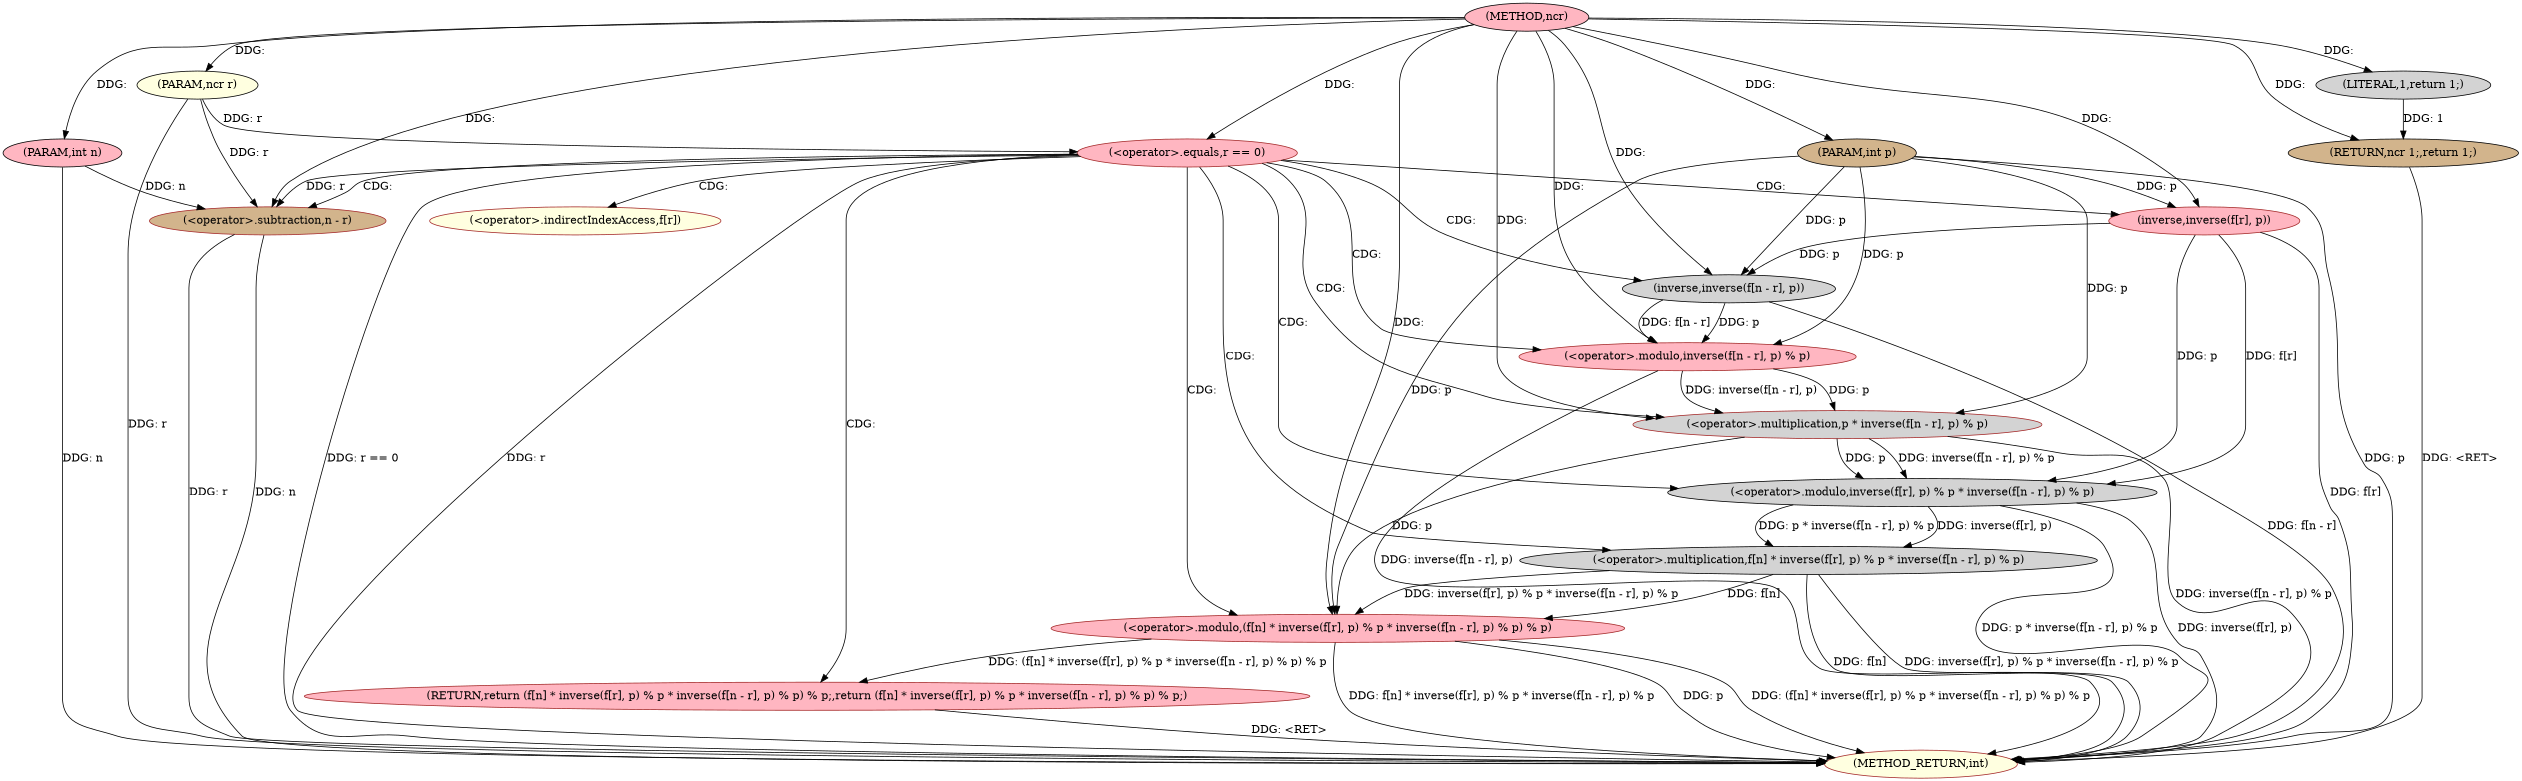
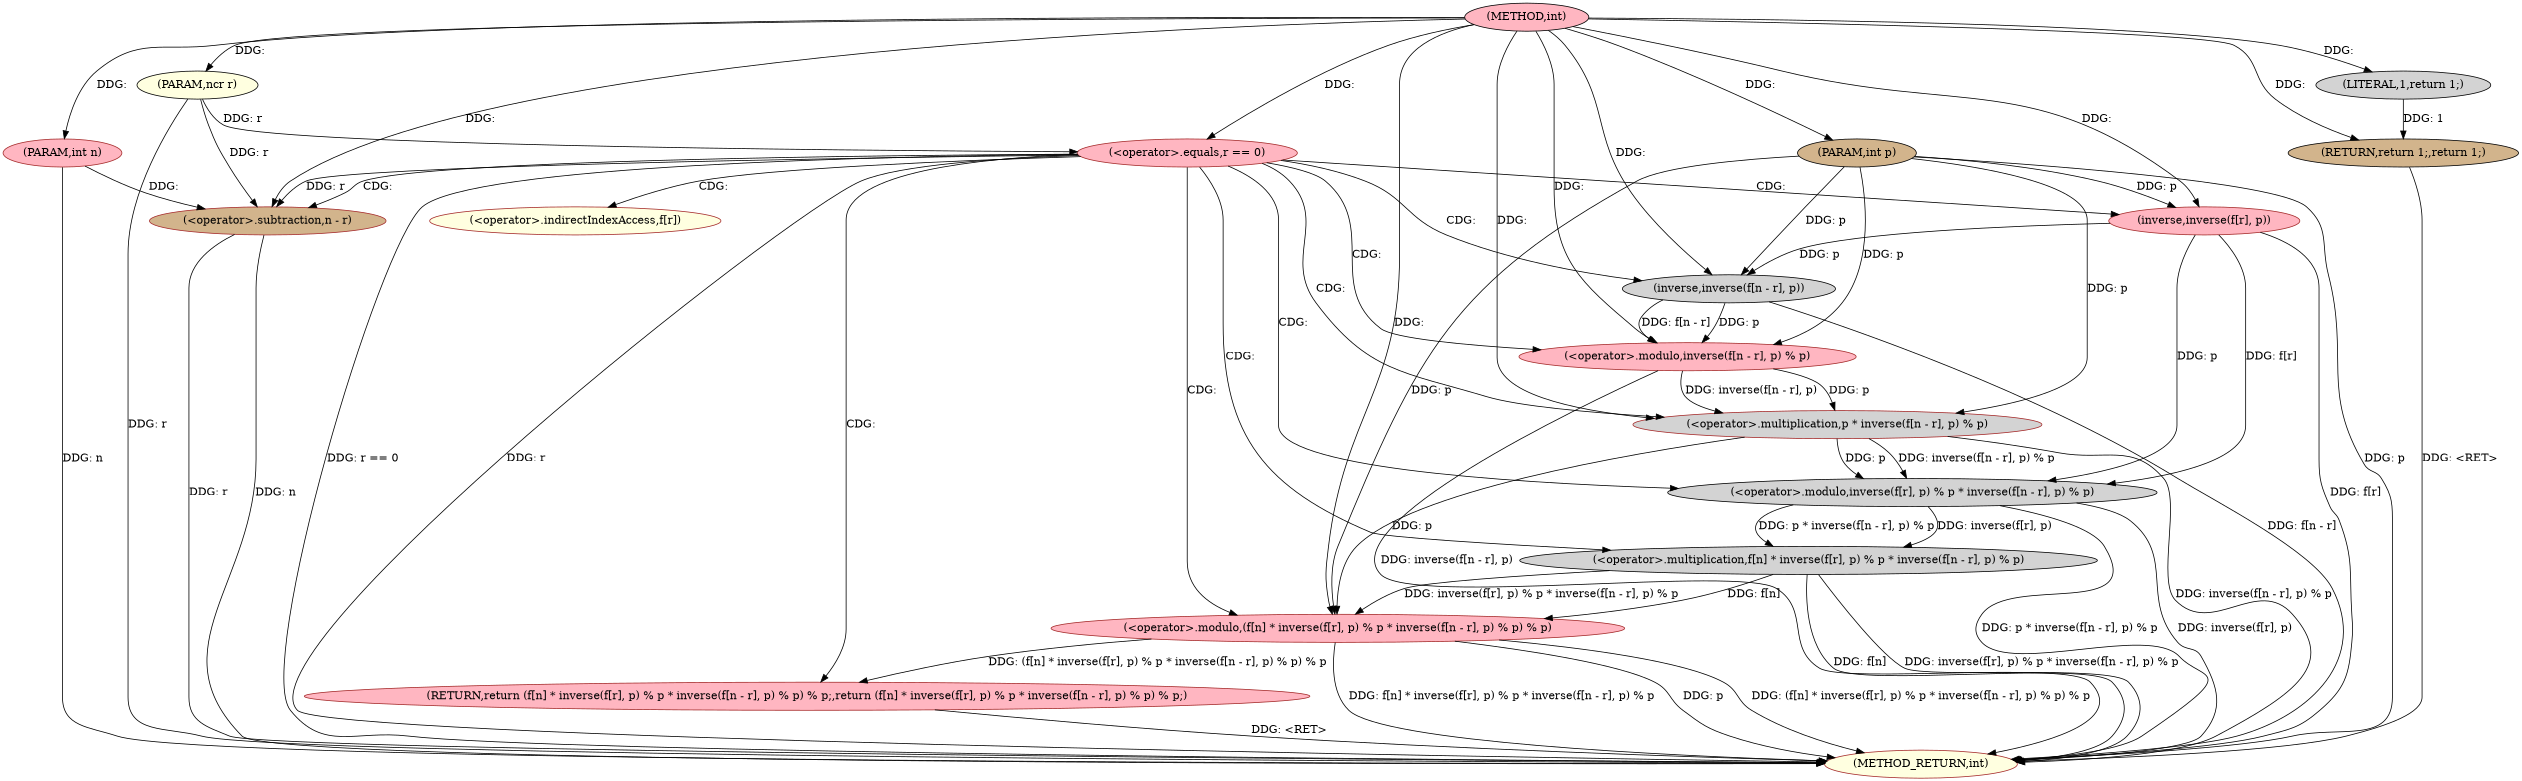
(1527, 17) -> (1527, 17)
(62, 153) -> (62, 153)
(2403, 153) -> (2403, 153)
(166, 187) -> (166, 187)
